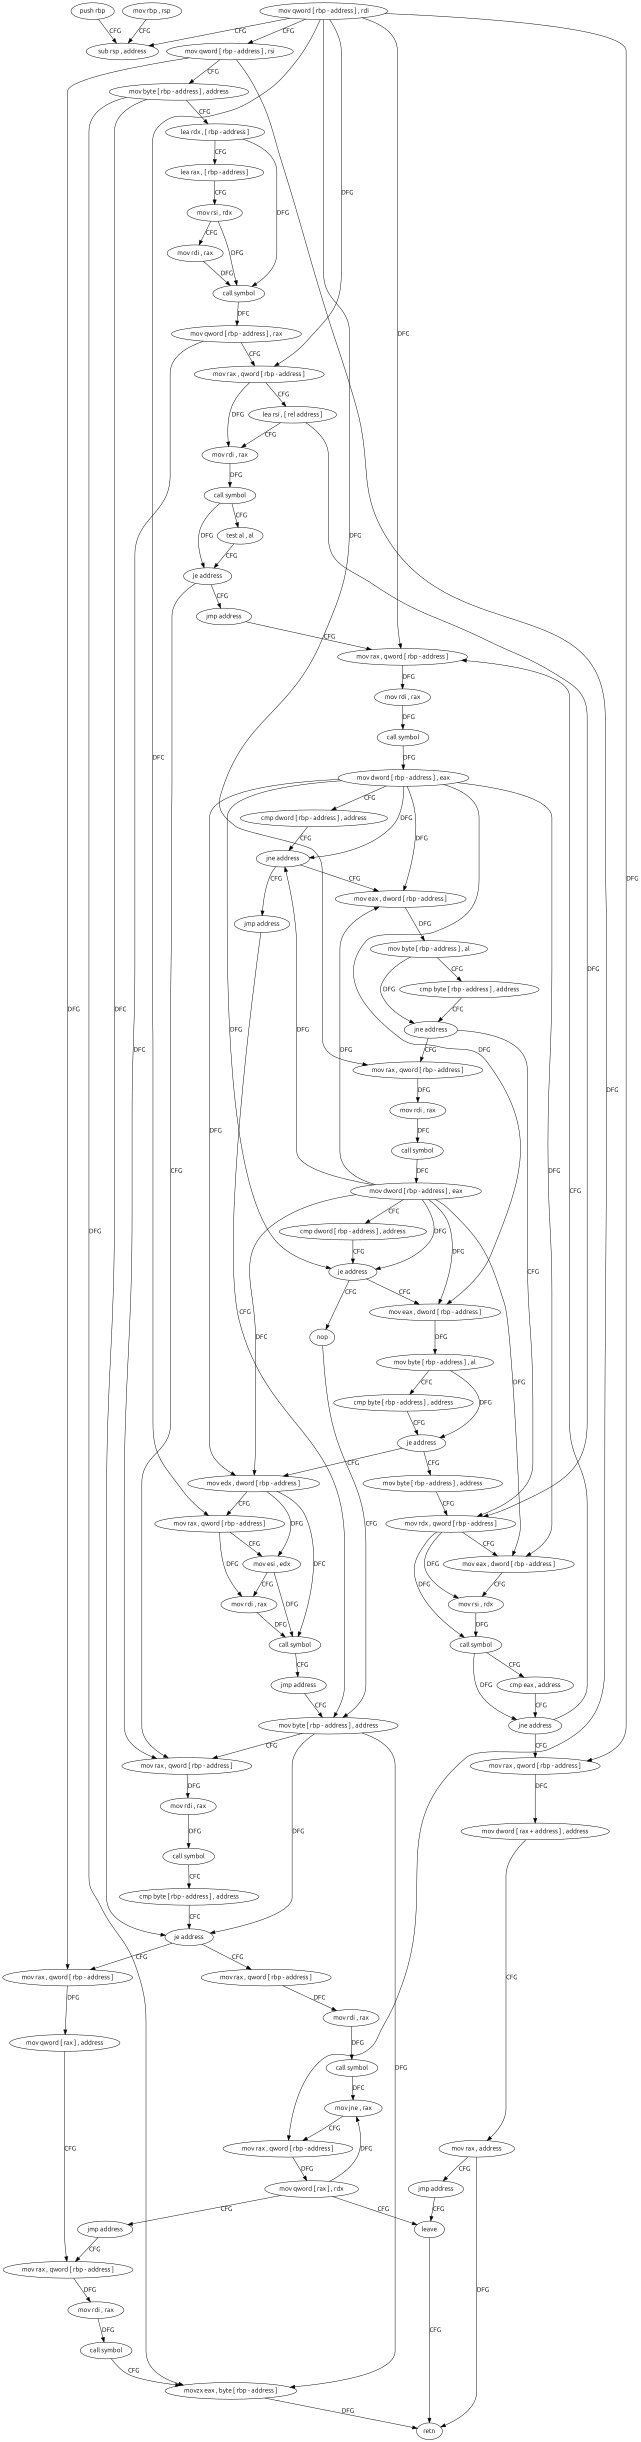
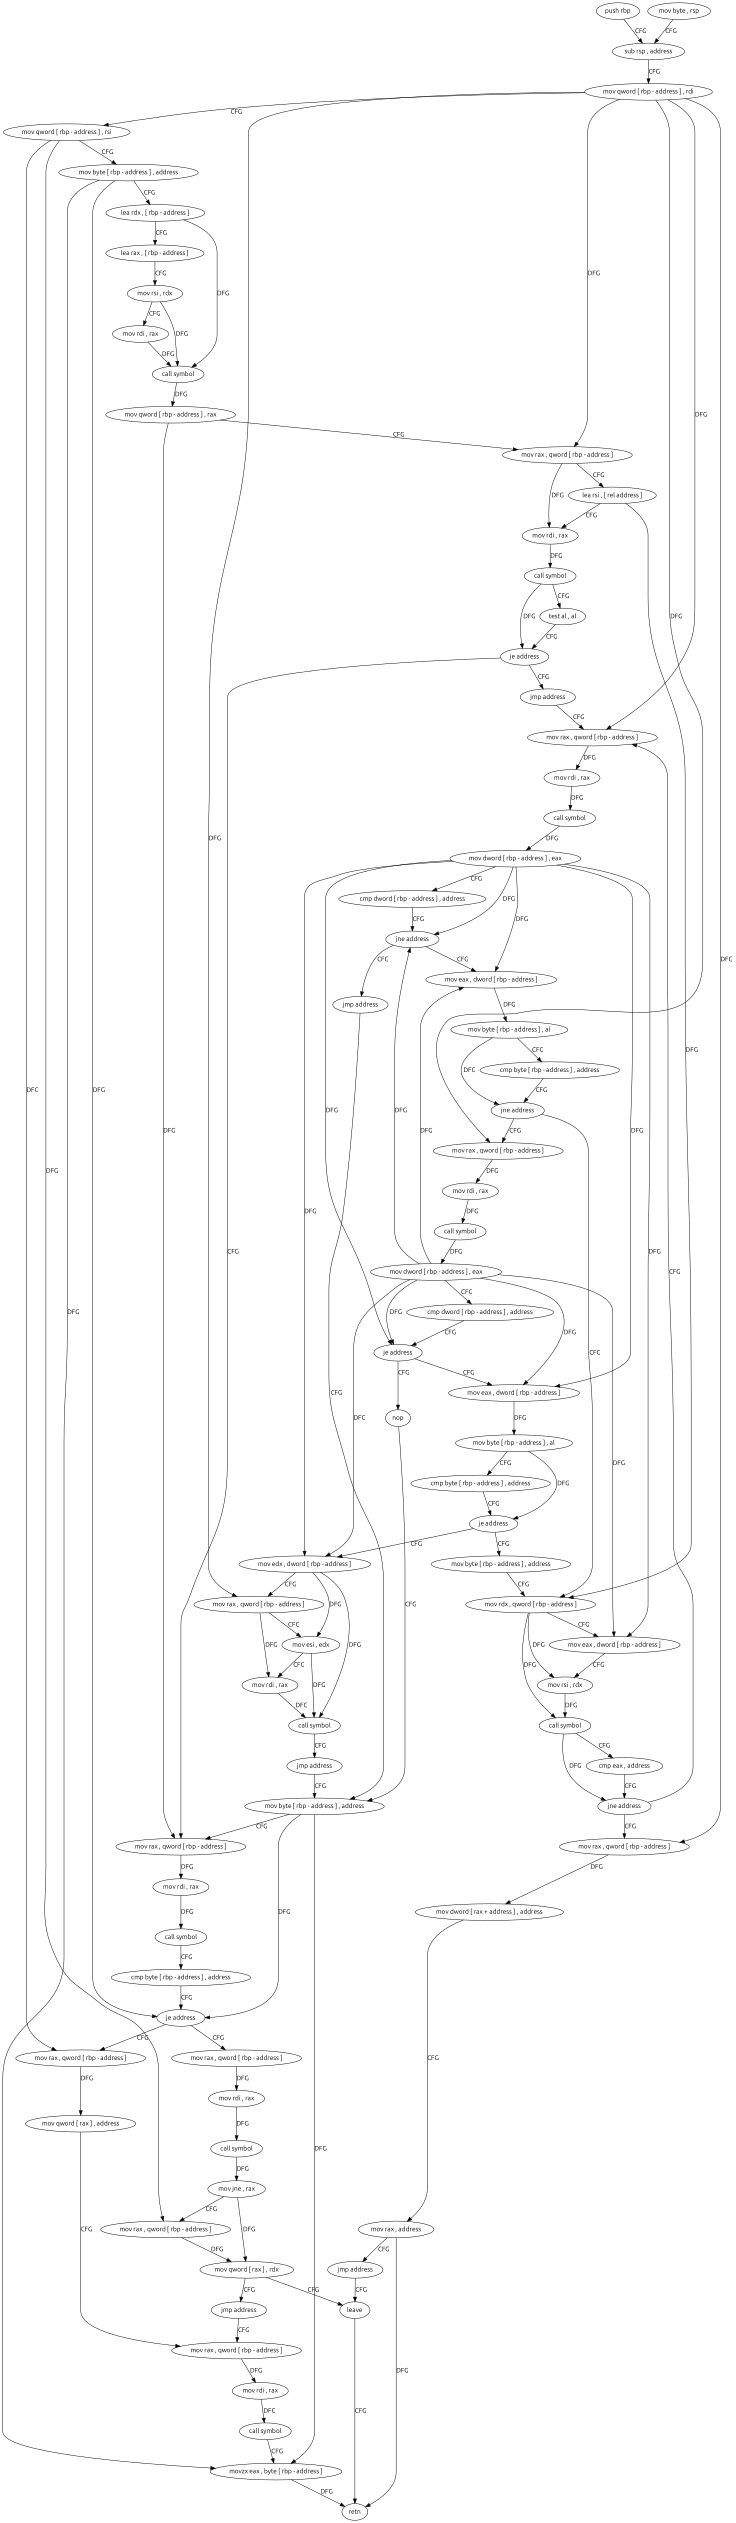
(152, 11) -> (679, 11)
(222, 32) -> (649, 69)
(357, 2157) -> (241, 2227)
